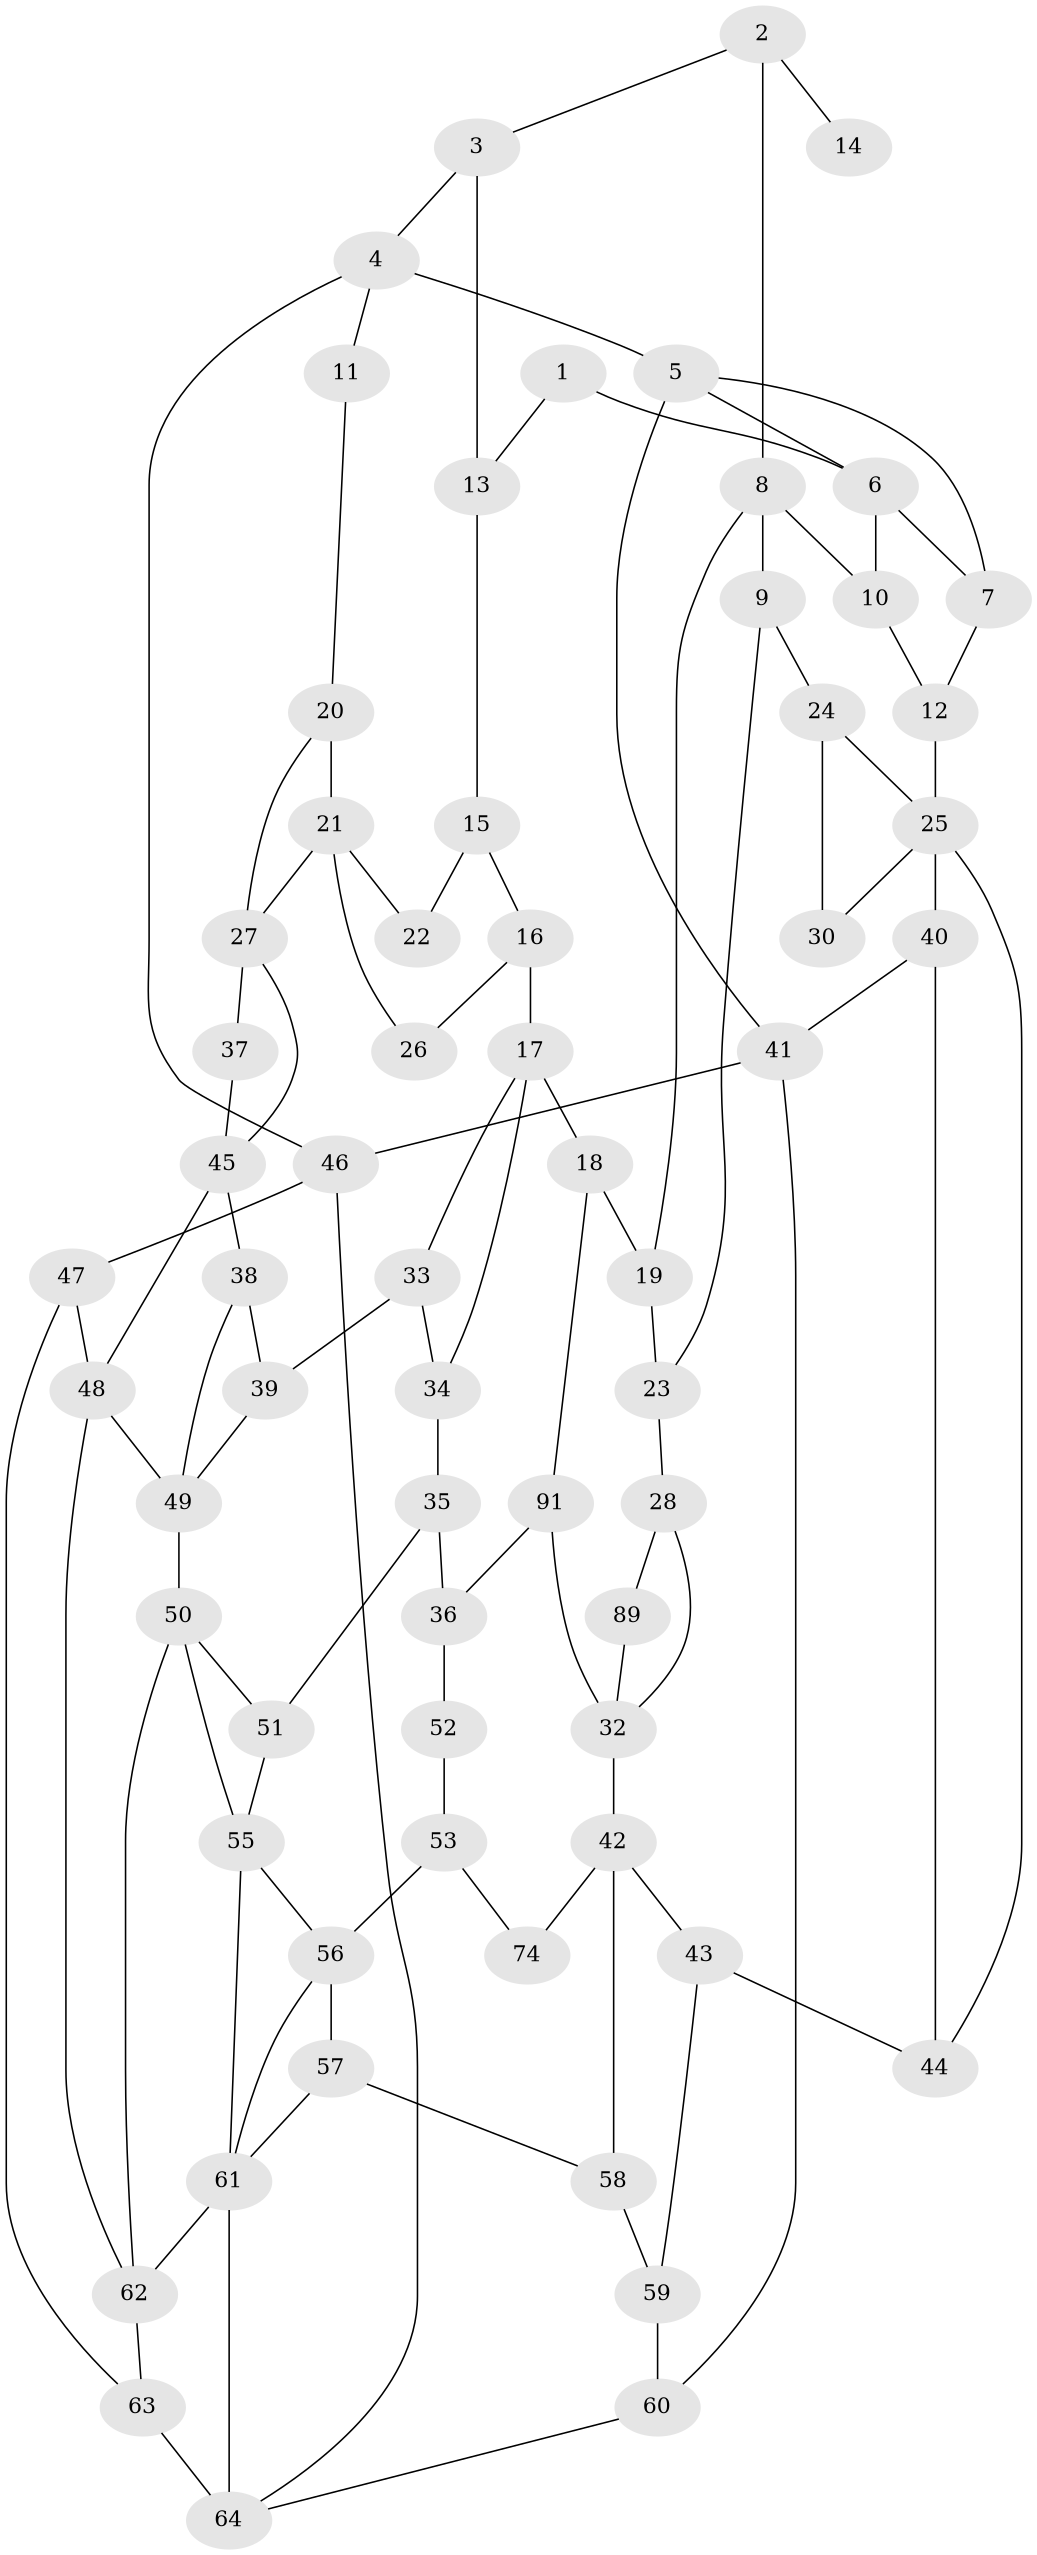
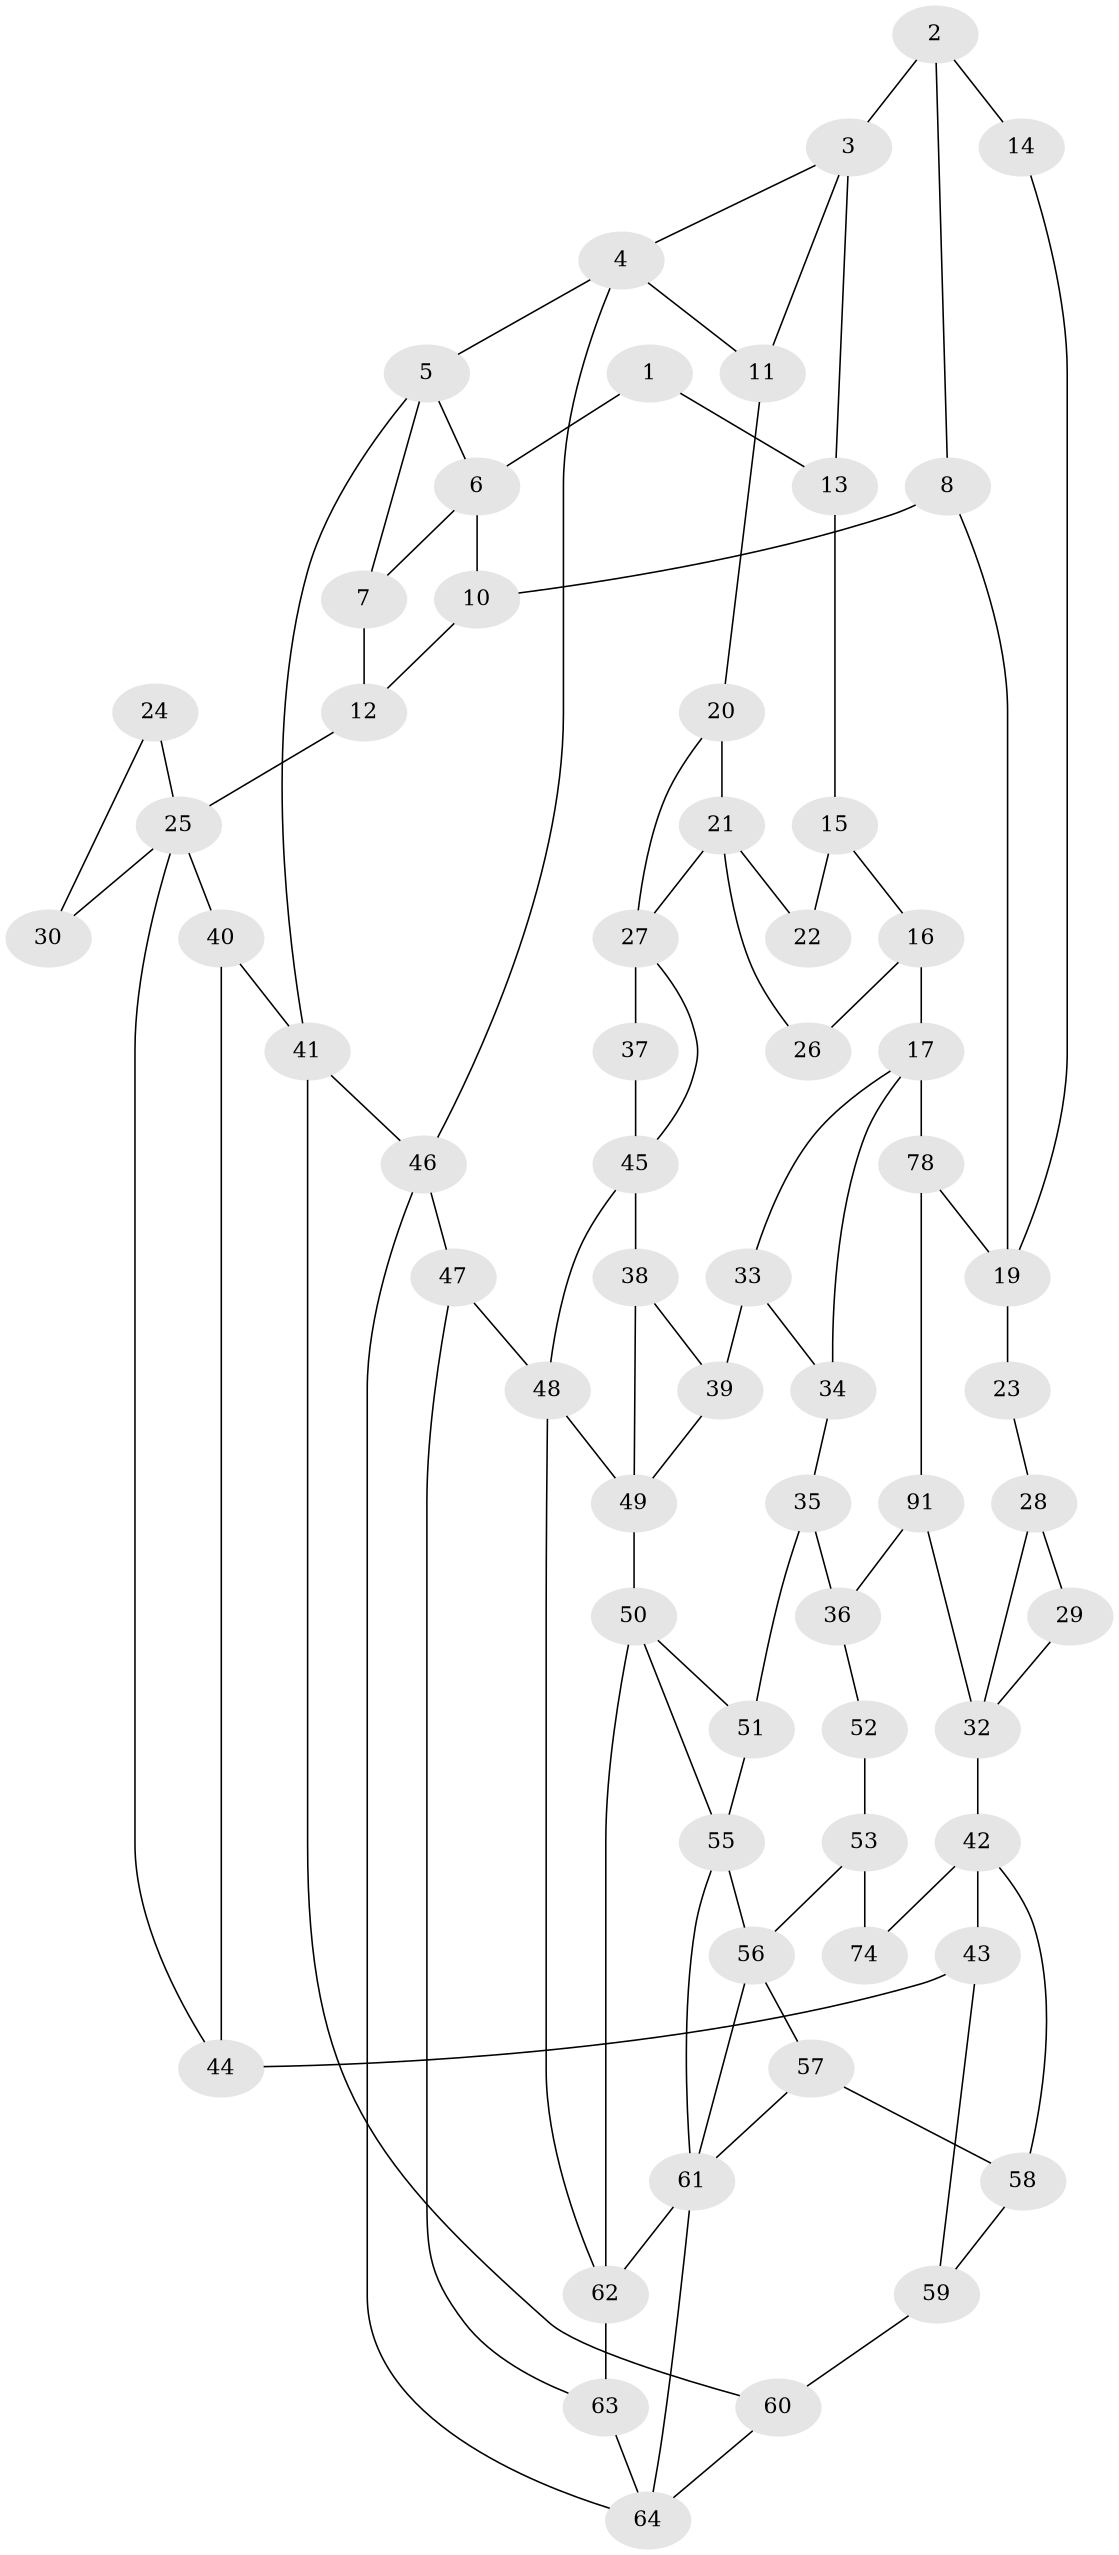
none -> (806, 260)
(763, 600) -> none
none -> (1067, 714)
(590, 1165) -> (921, 1165)
(628, 1617) -> (1070, 1617)
